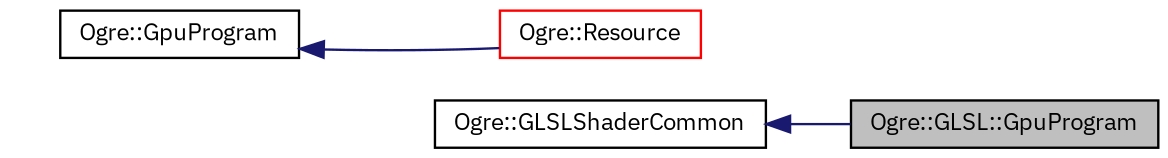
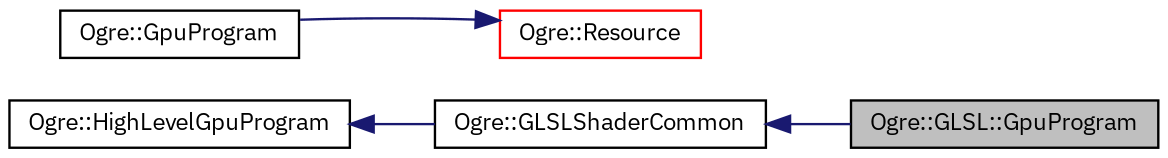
(412, 50) -> (388, 18)
none -> (180, 124)
